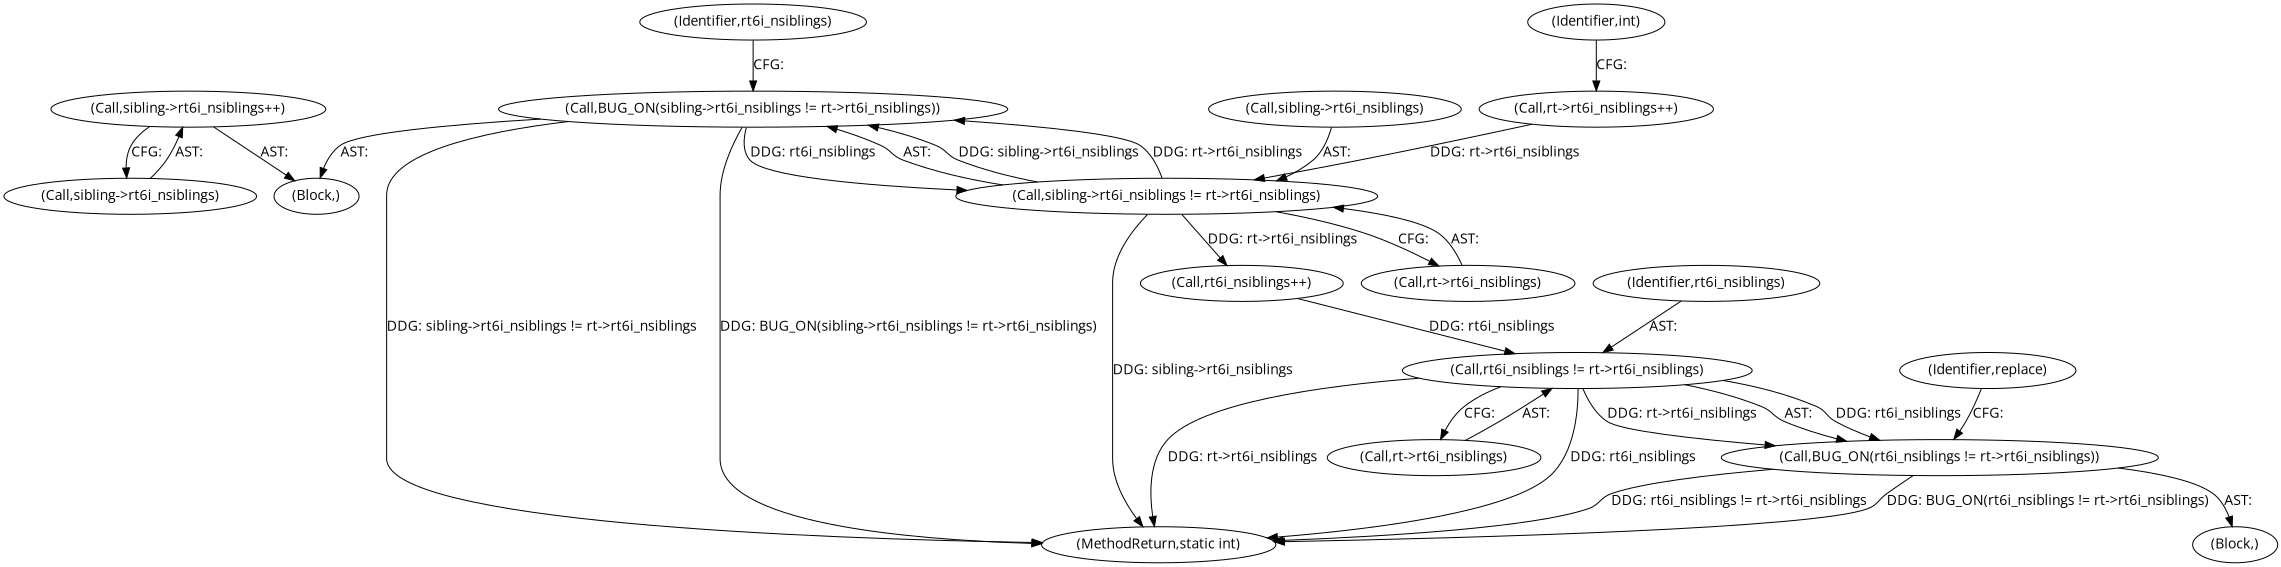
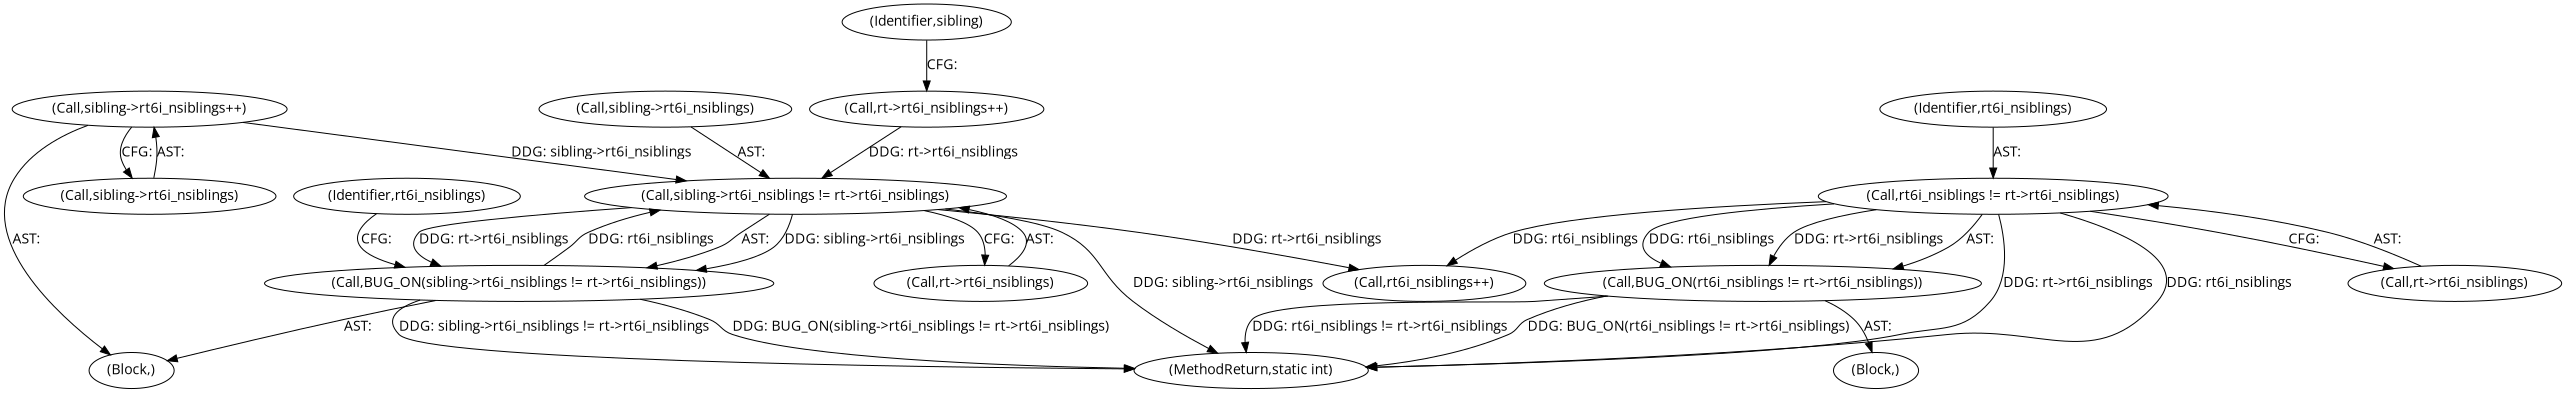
(1596, 22) -> (927, 22)
none -> (459, 151)
(1401, 325) -> (1637, 213)
(1988, 371) -> none
